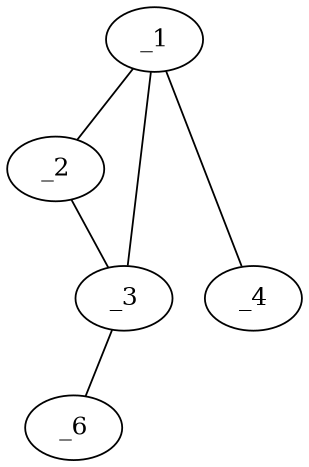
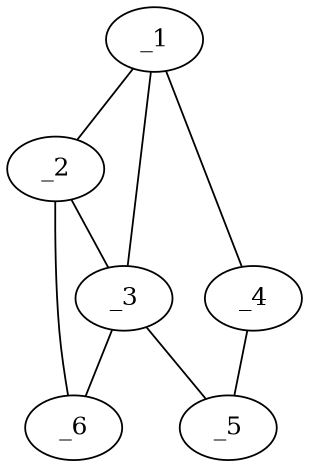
none -> (57, 299)
none -> (228, 428)
